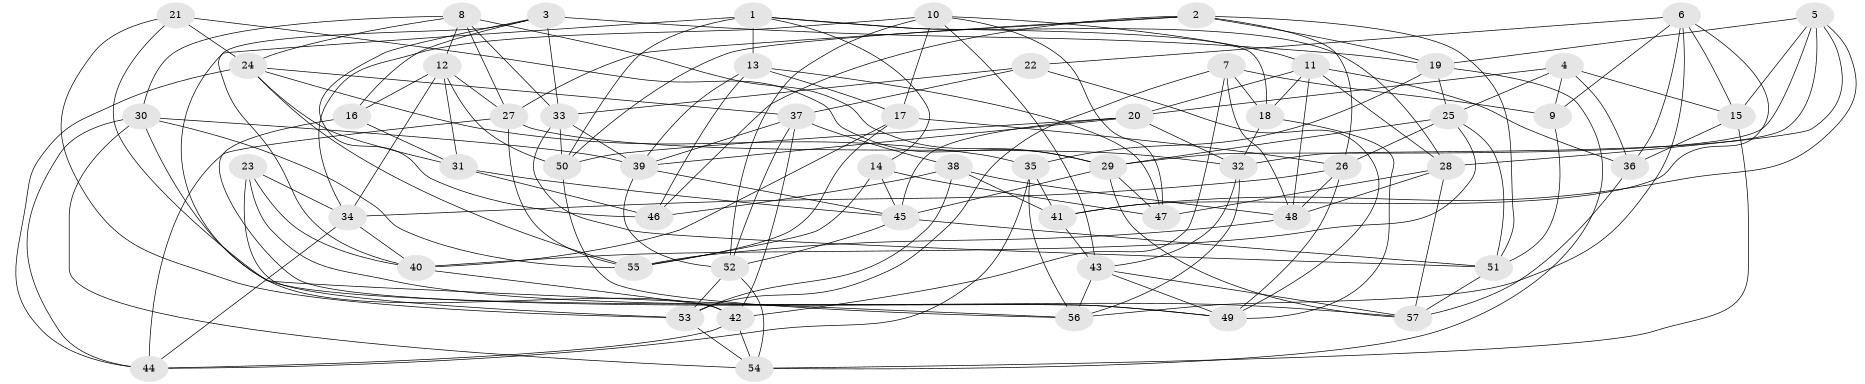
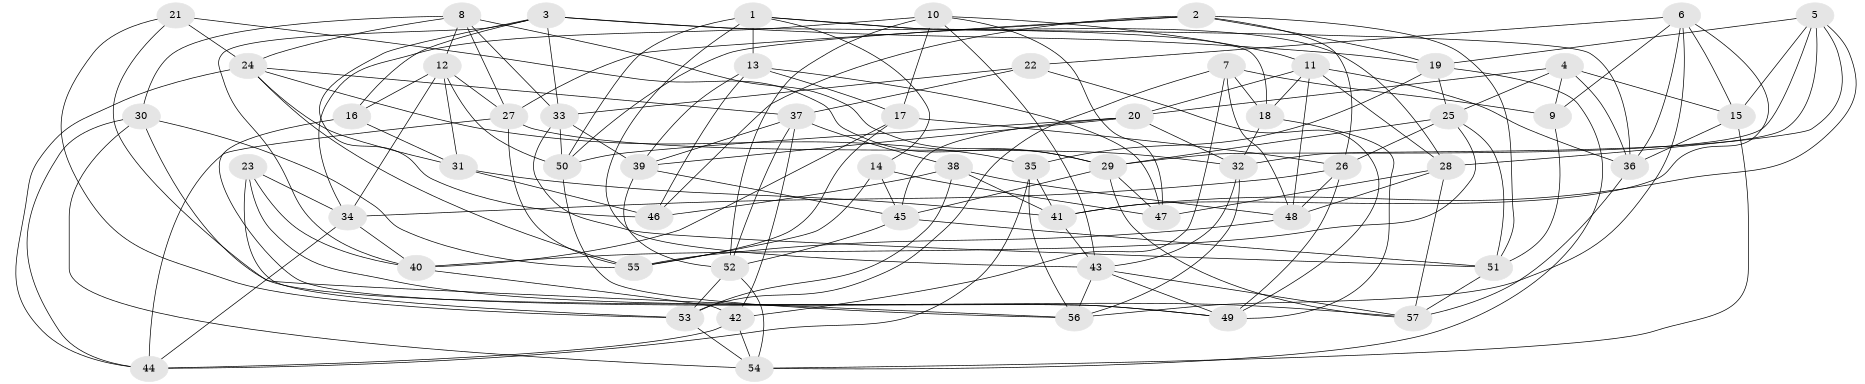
none -> (1276, 34)
(415, 137) -> none
(182, 150) -> (700, 247)
(689, 197) -> (729, 194)
